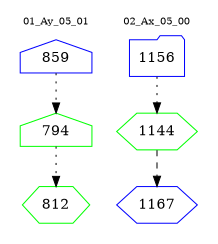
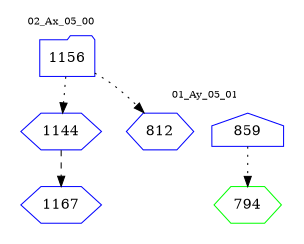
(56, 132) -> (248, 205)
(157, 132) -> (61, 132)
(56, 161) -> (125, 94)
(56, 205) -> (160, 132)
